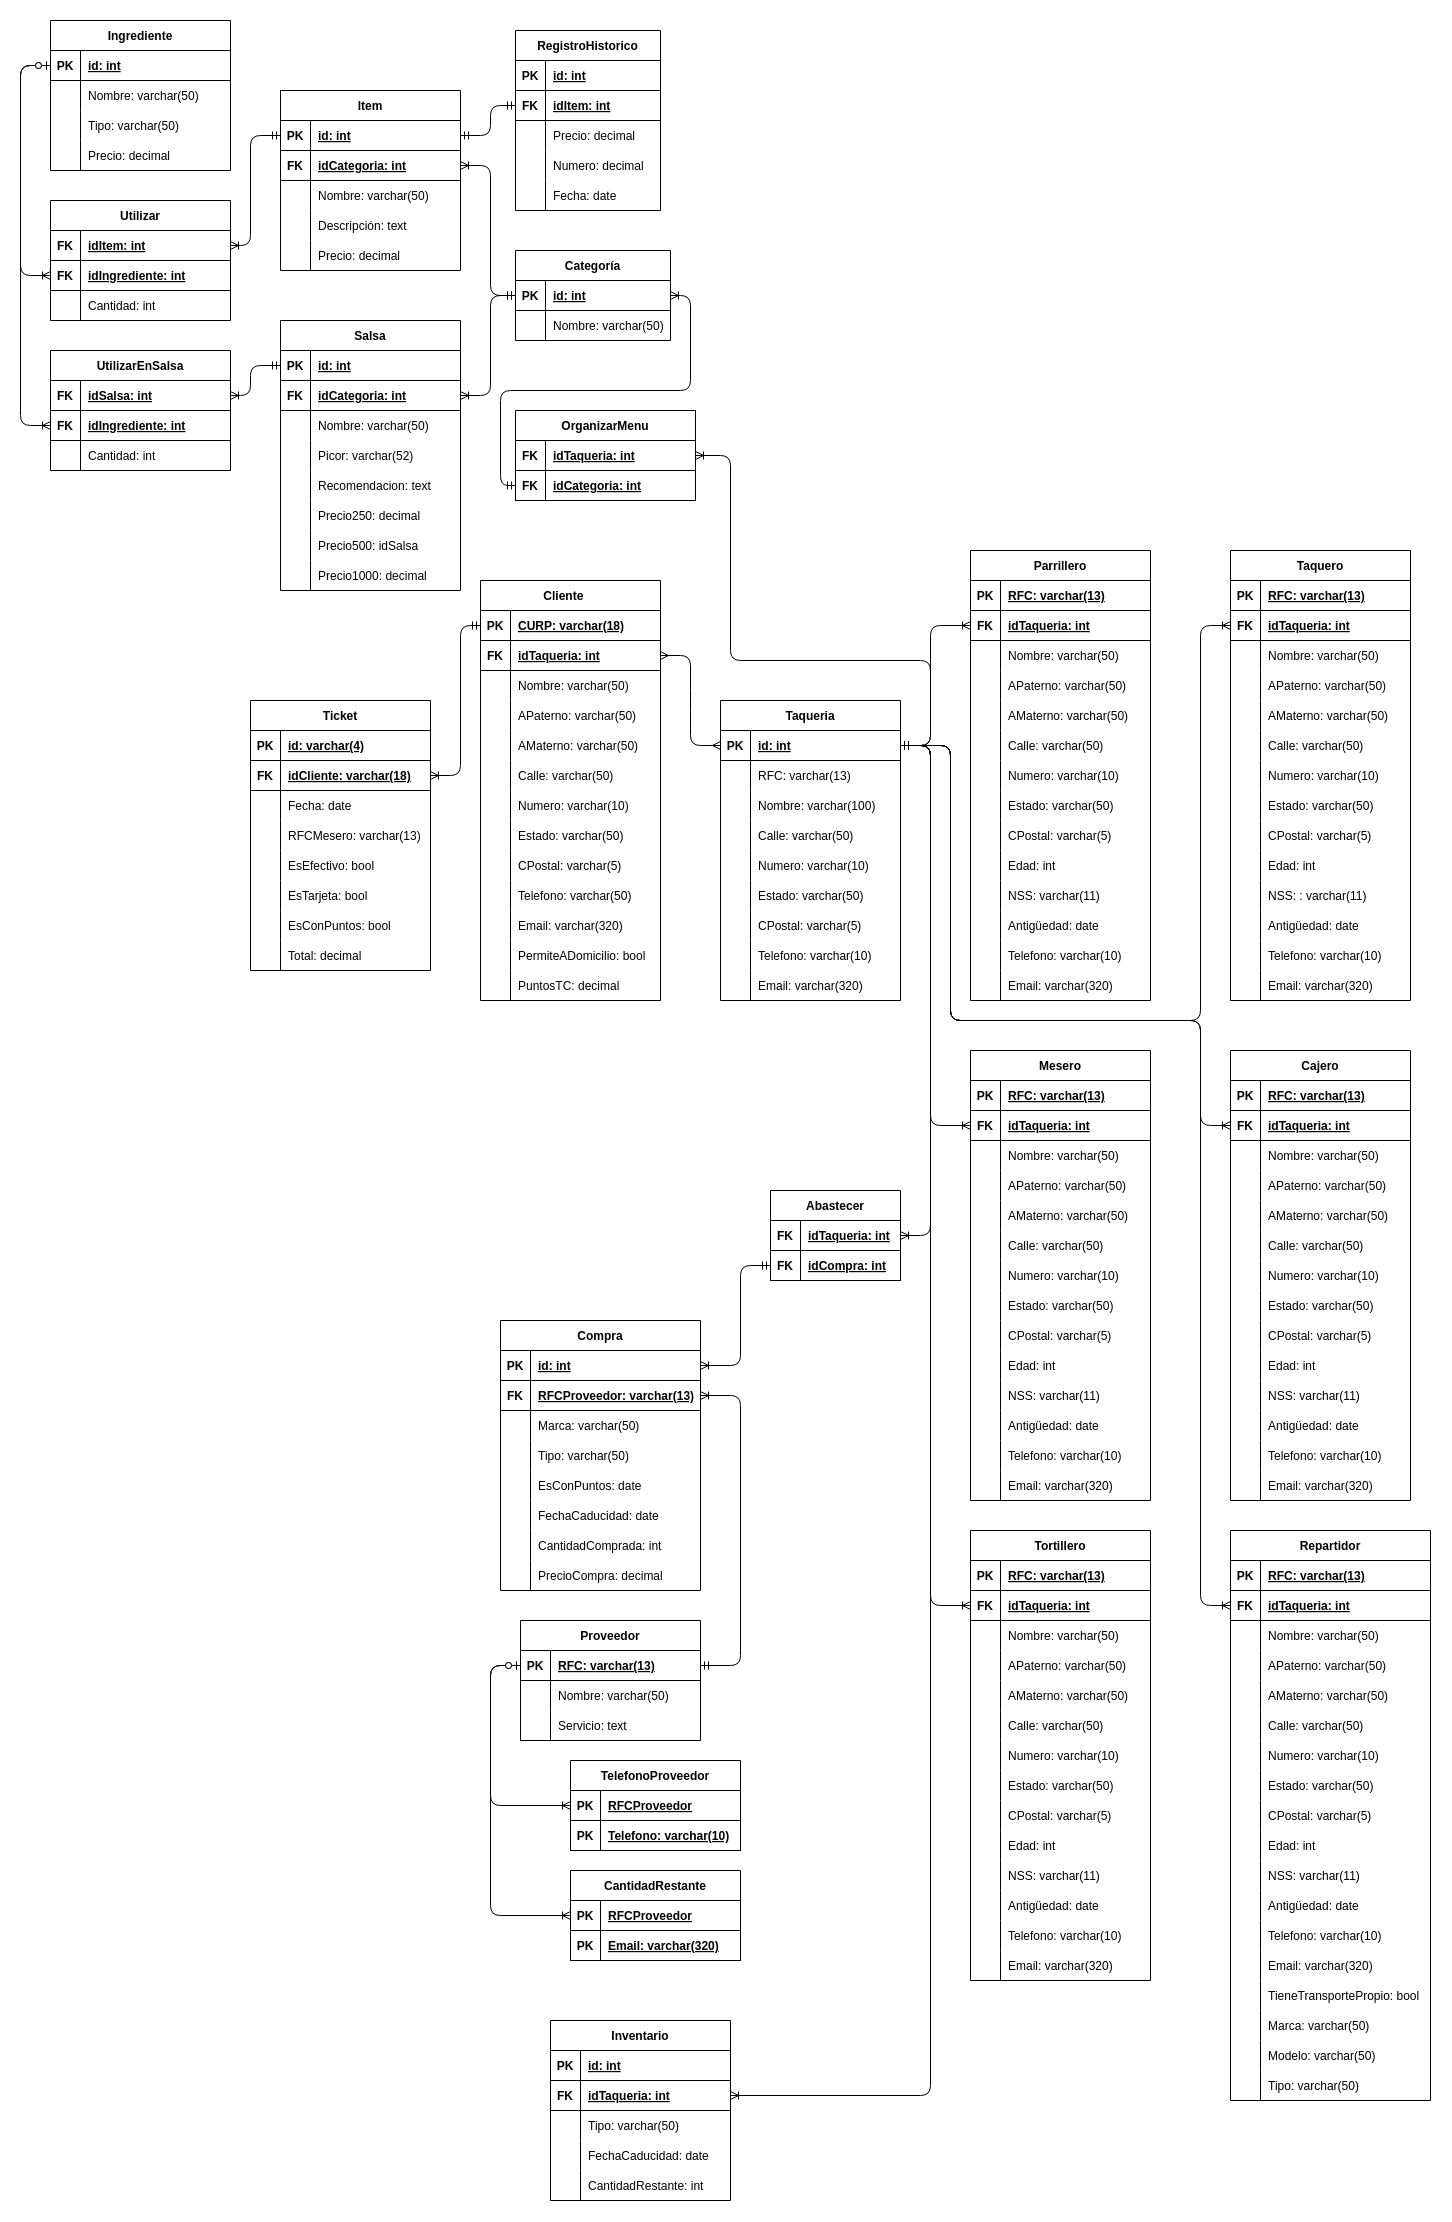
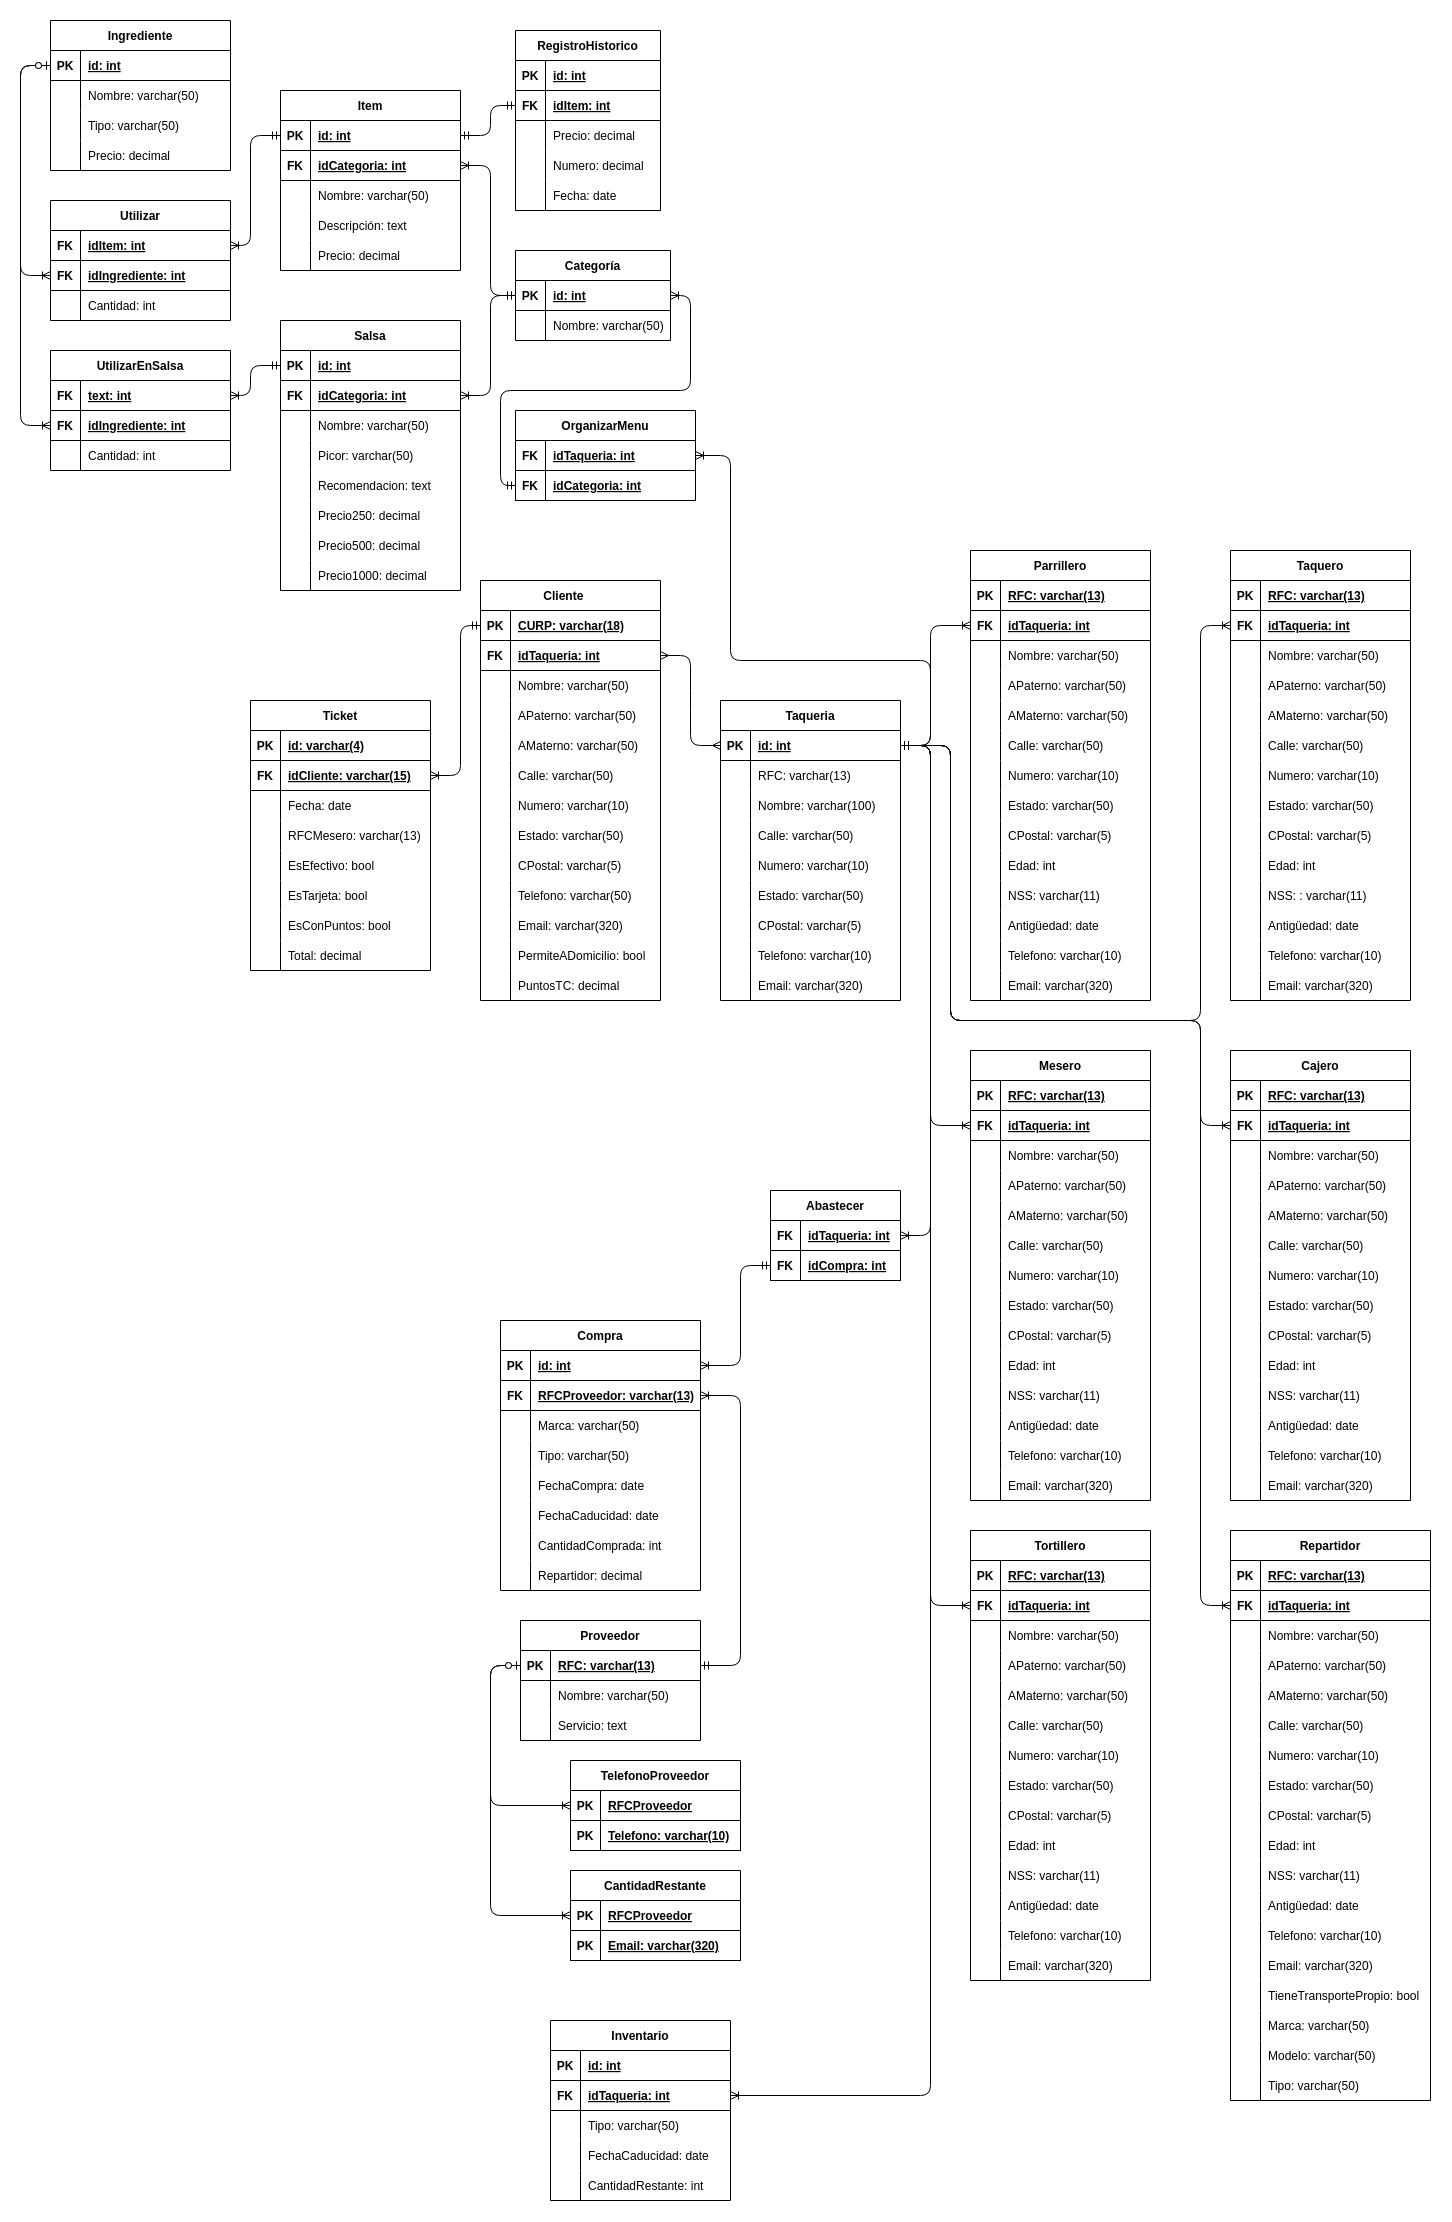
(121, 396) -> (114, 396)
(374, 456) -> (374, 456)
(371, 546) -> (371, 546)
(354, 776) -> (354, 776)
(592, 1486) -> (592, 1486)
(601, 1576) -> (594, 1576)
